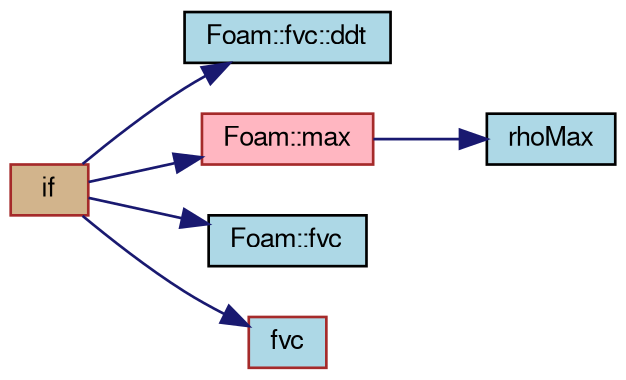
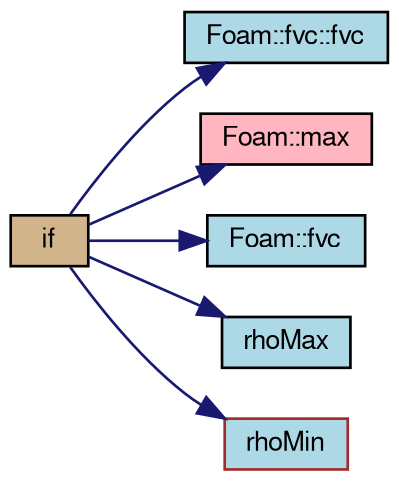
(288, 37) -> (286, 37)
(288, 139) -> (286, 139)
(417, 139) -> (144, 281)
(49, 190) -> (49, 241)
(288, 342) -> (286, 444)
